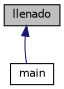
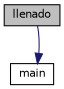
(25, 50) -> (39, 39)
